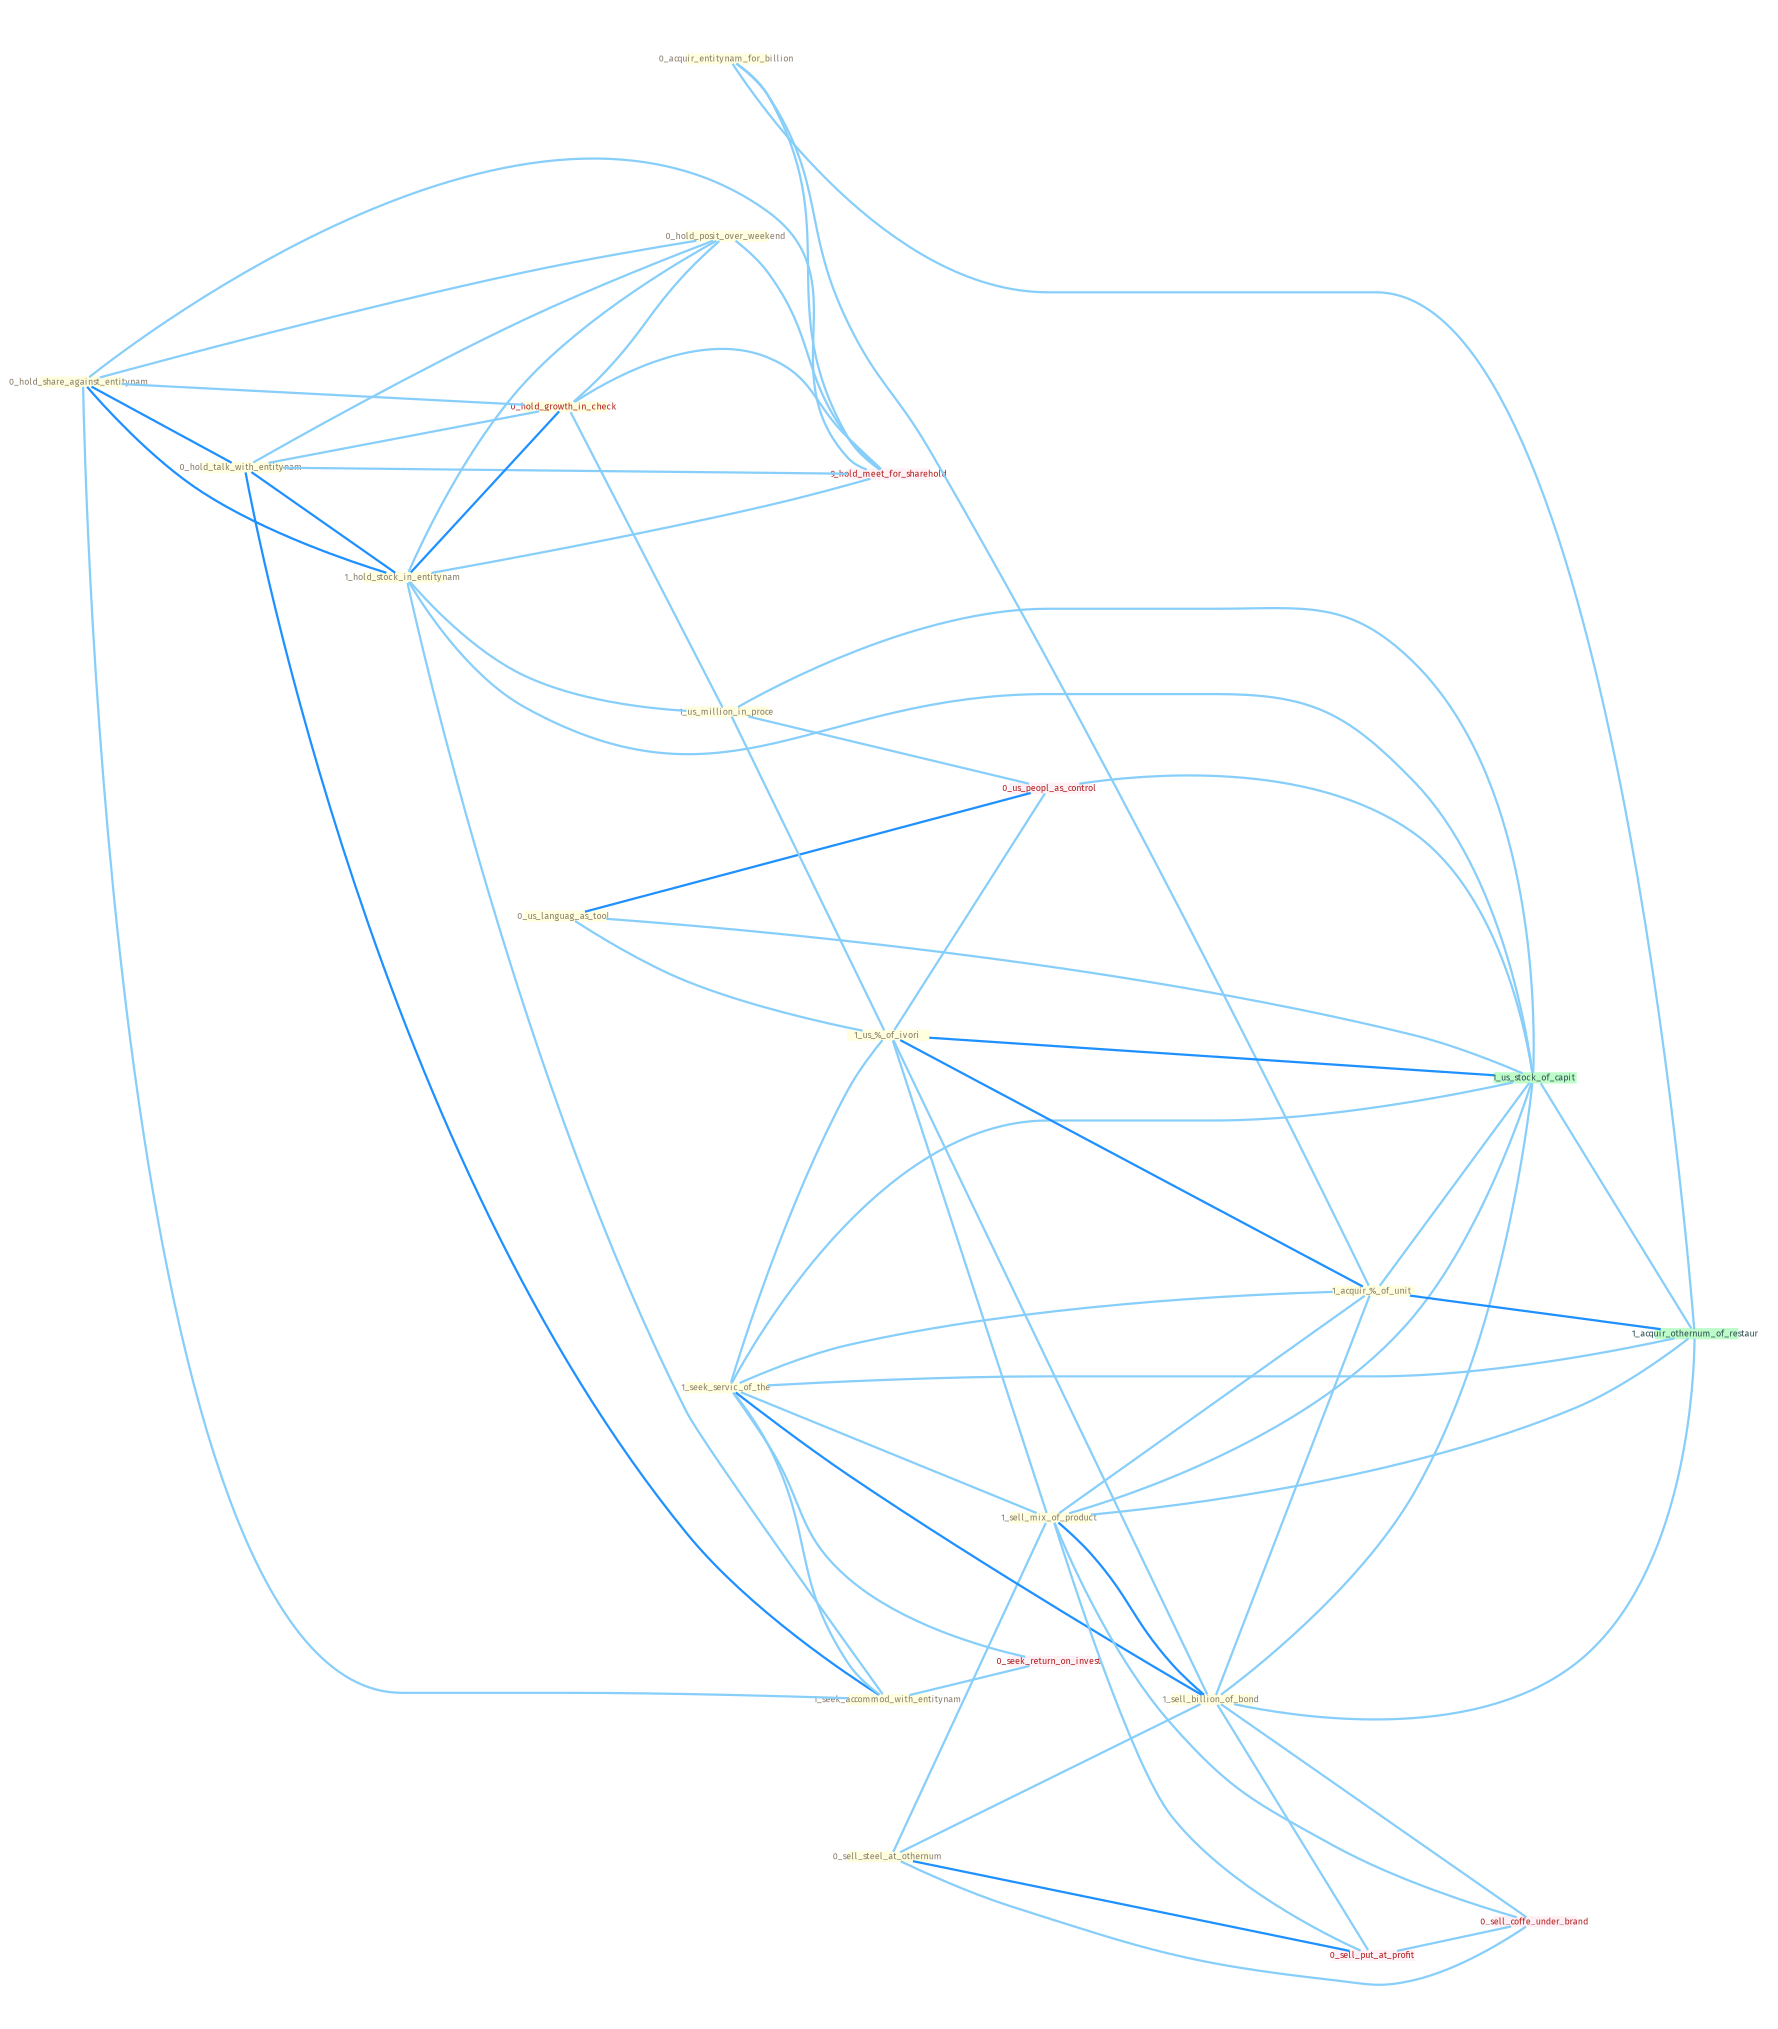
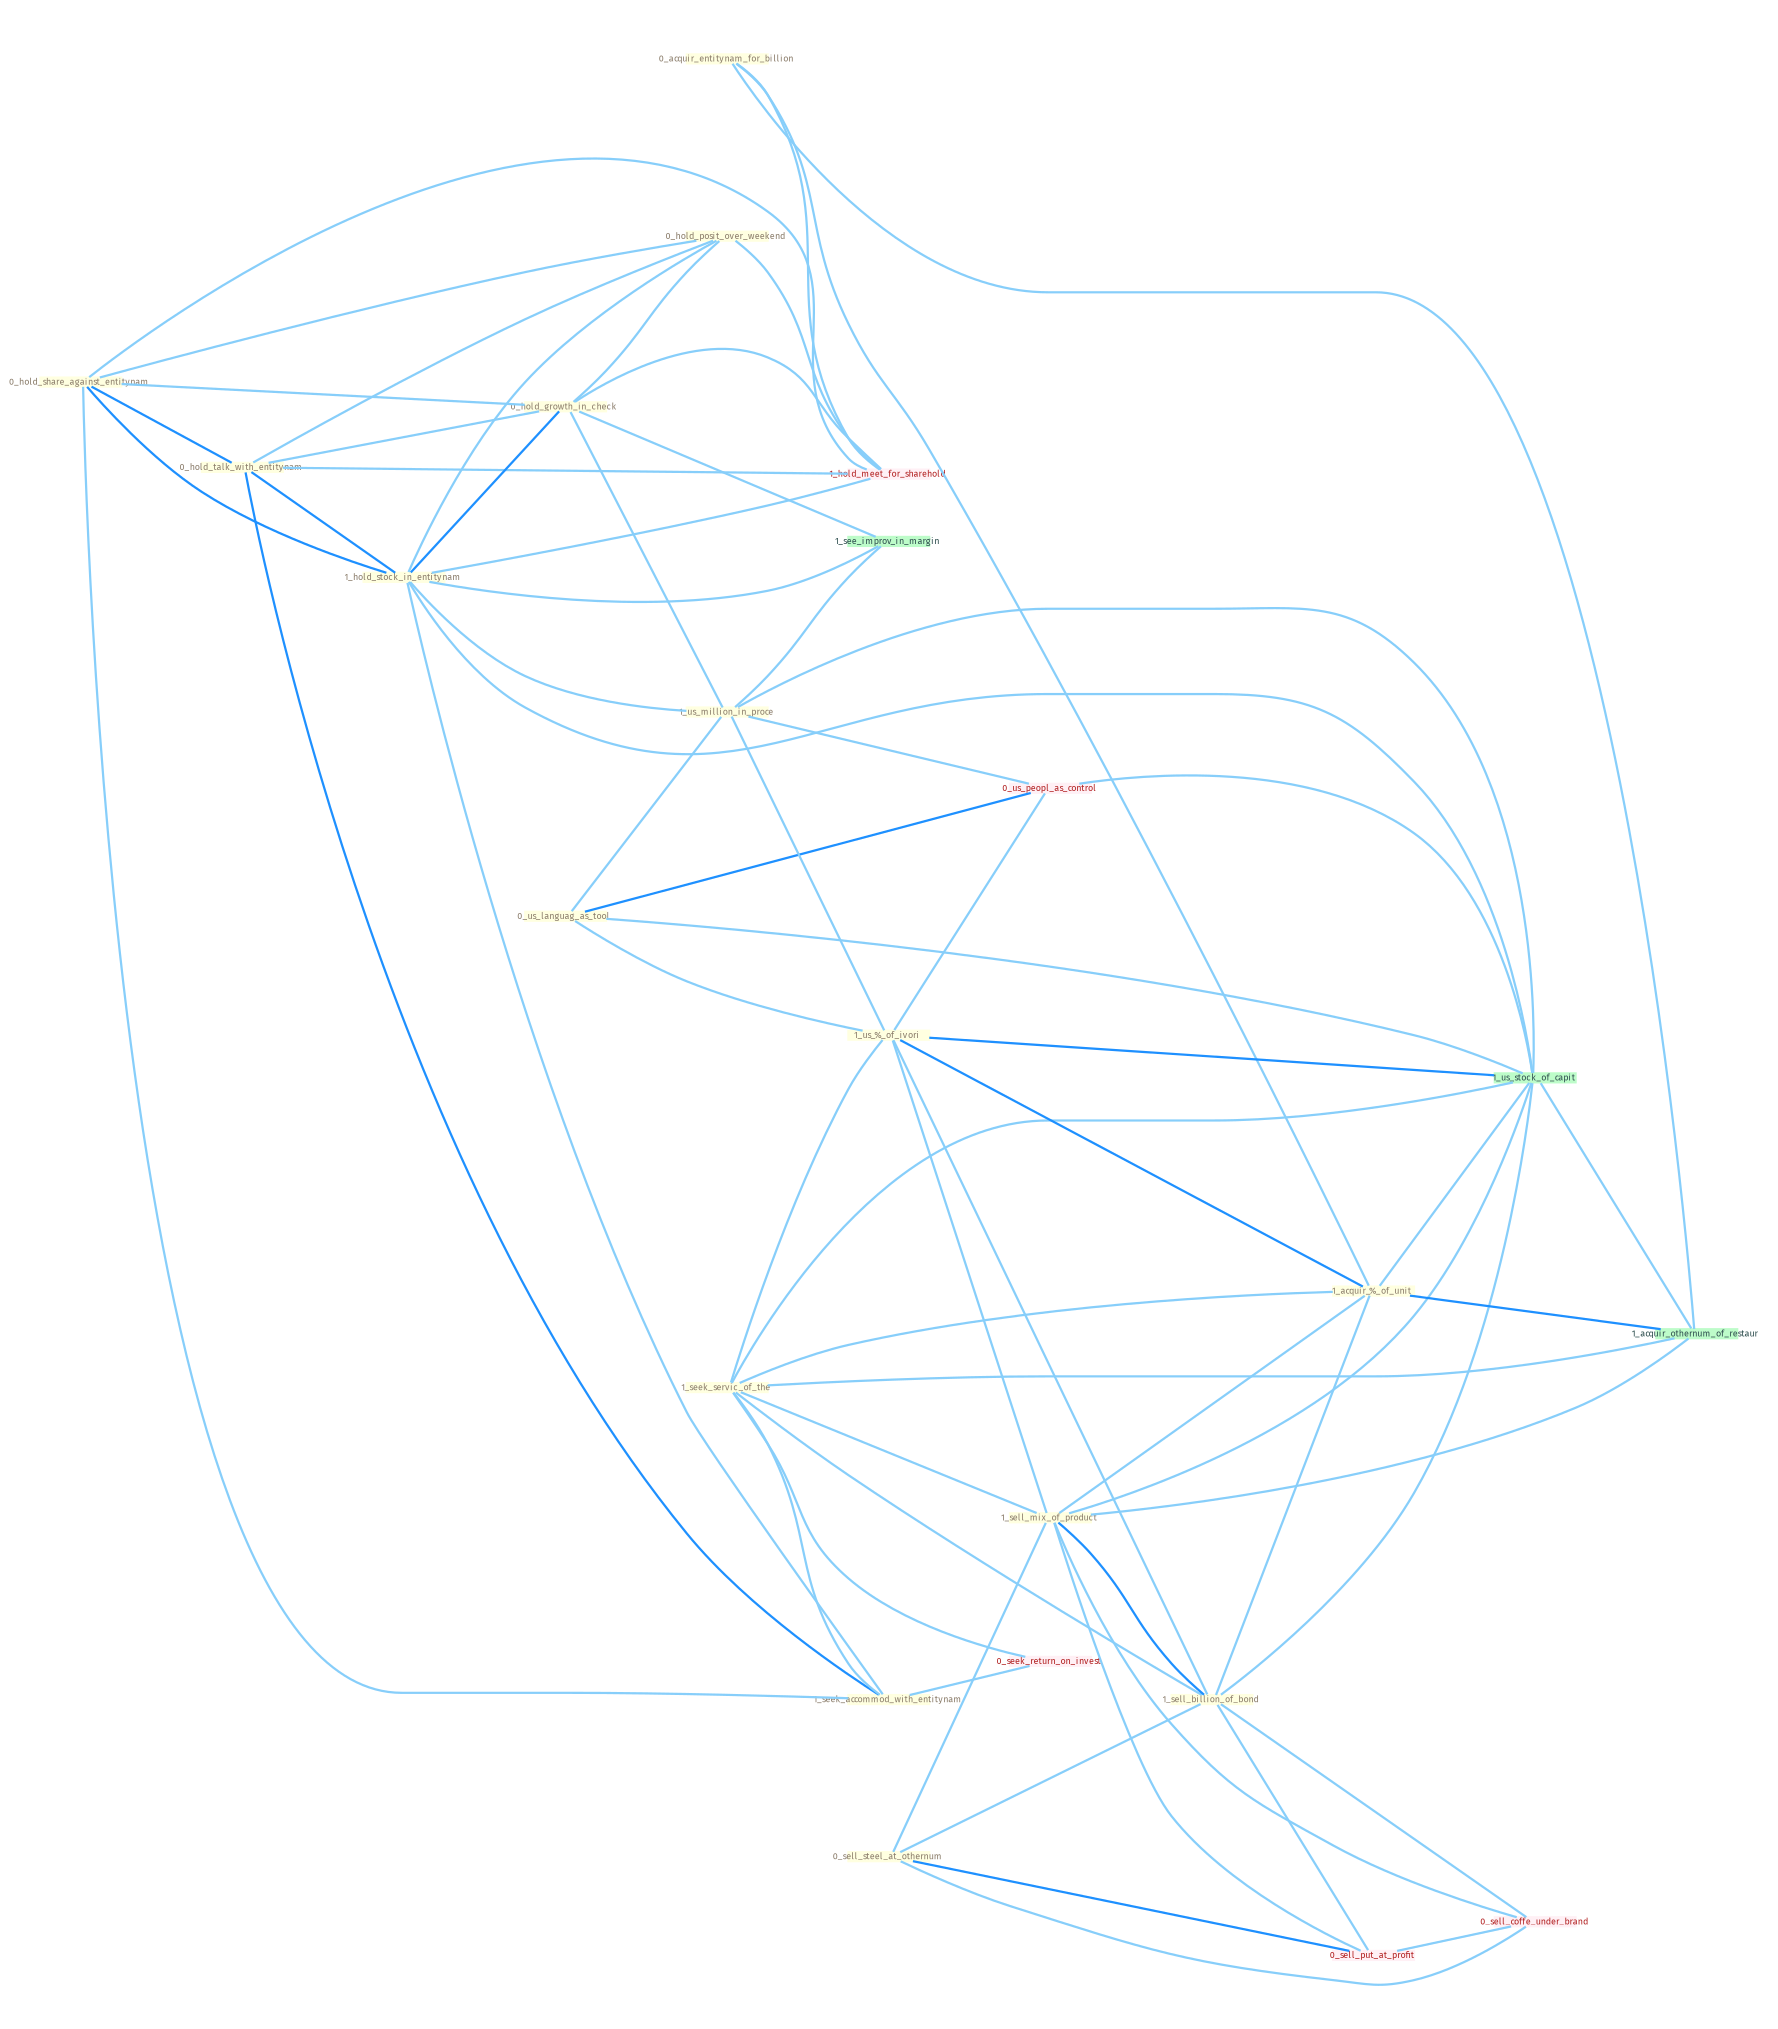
(566, 407) -> (566, 407)
(889, 474) -> (889, 474)
none -> (889, 541)
none -> (646, 814)
(964, 1551) -> (964, 1551)
(1577, 1663) -> none
